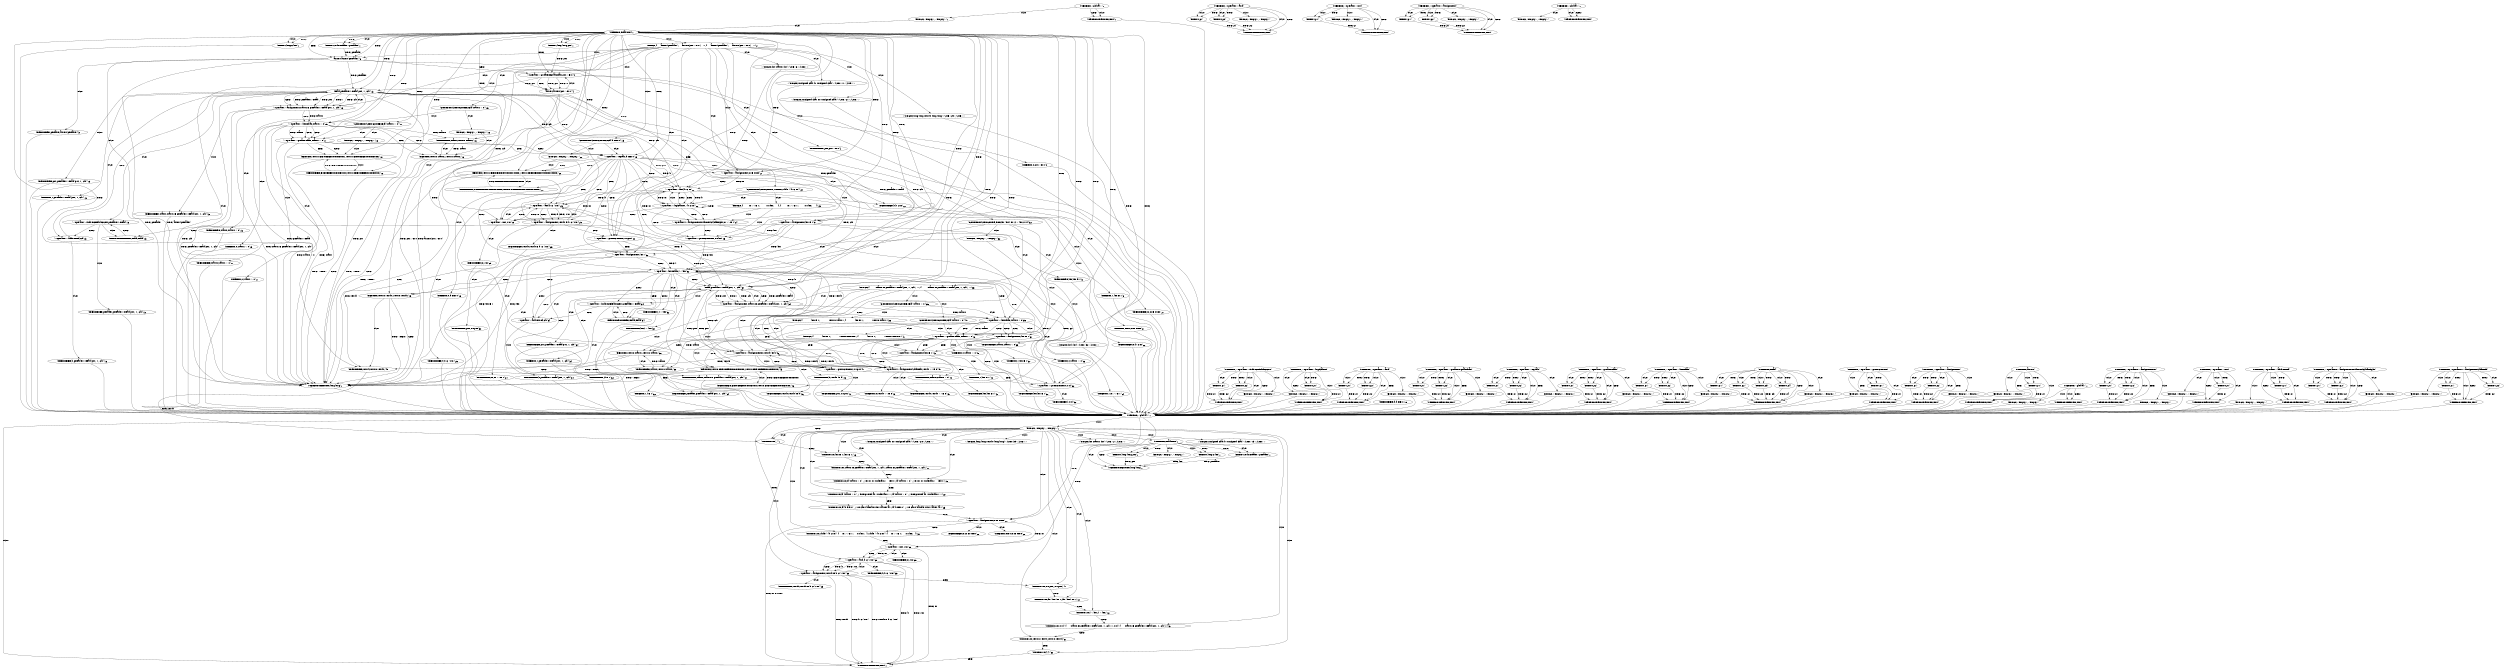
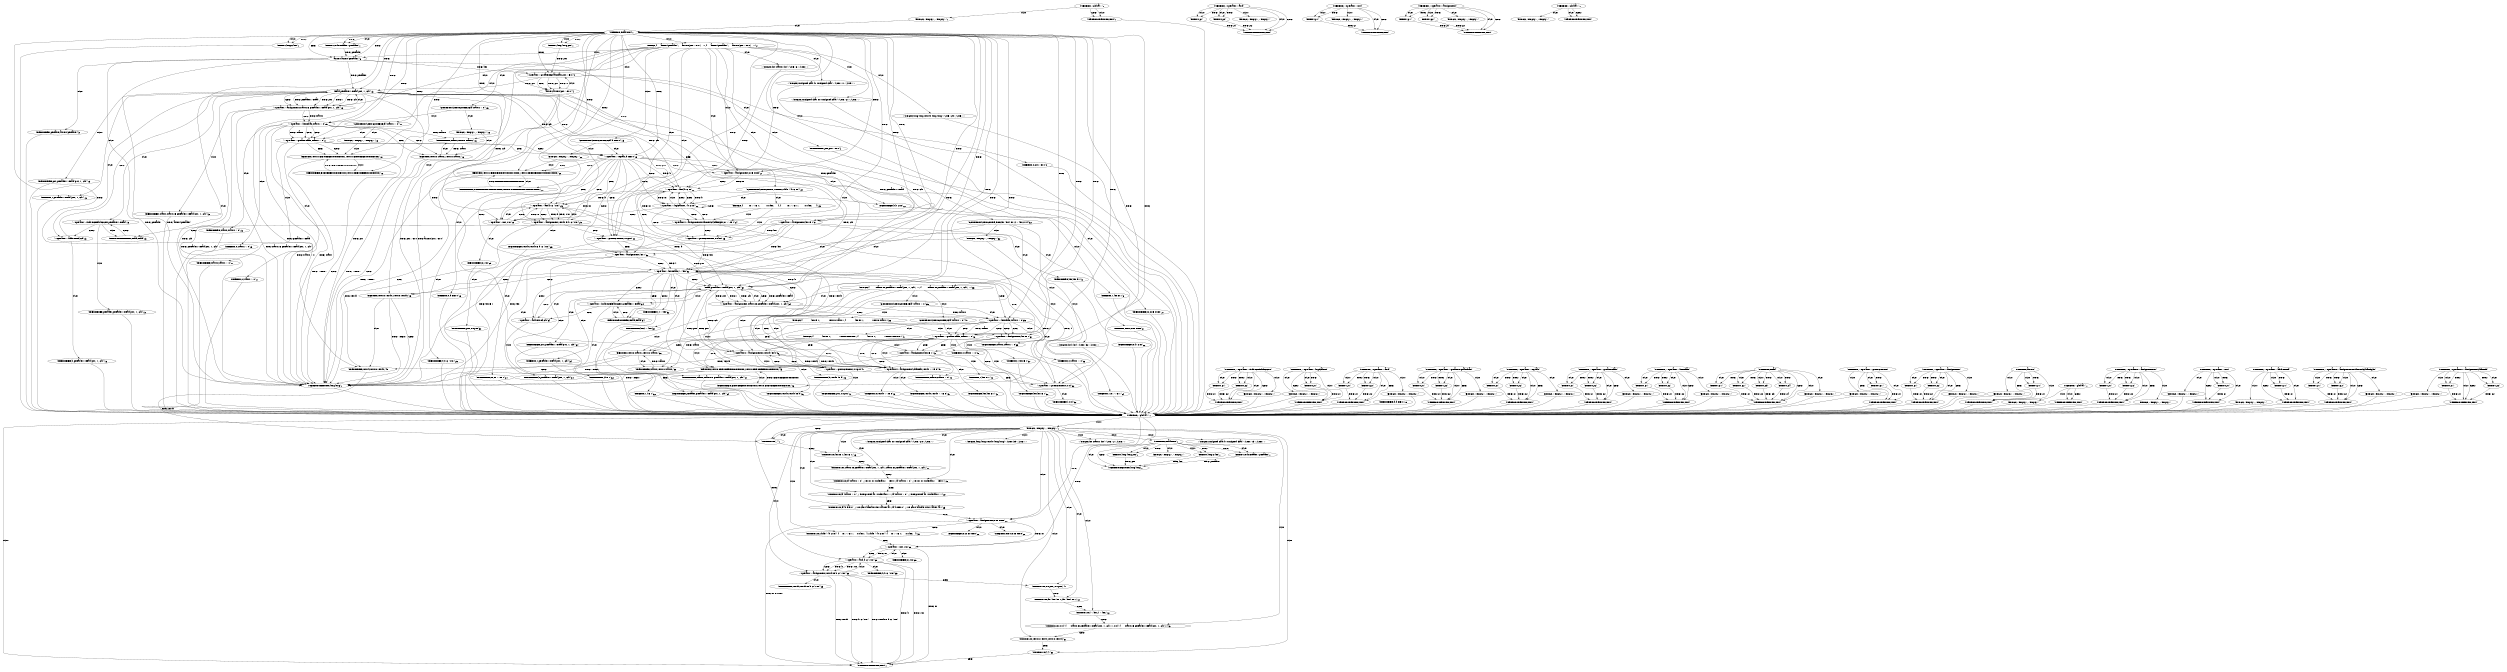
(482, 67) -> (482, 67)
(946, 217) -> none
(1068, 329) -> (1068, 329)
